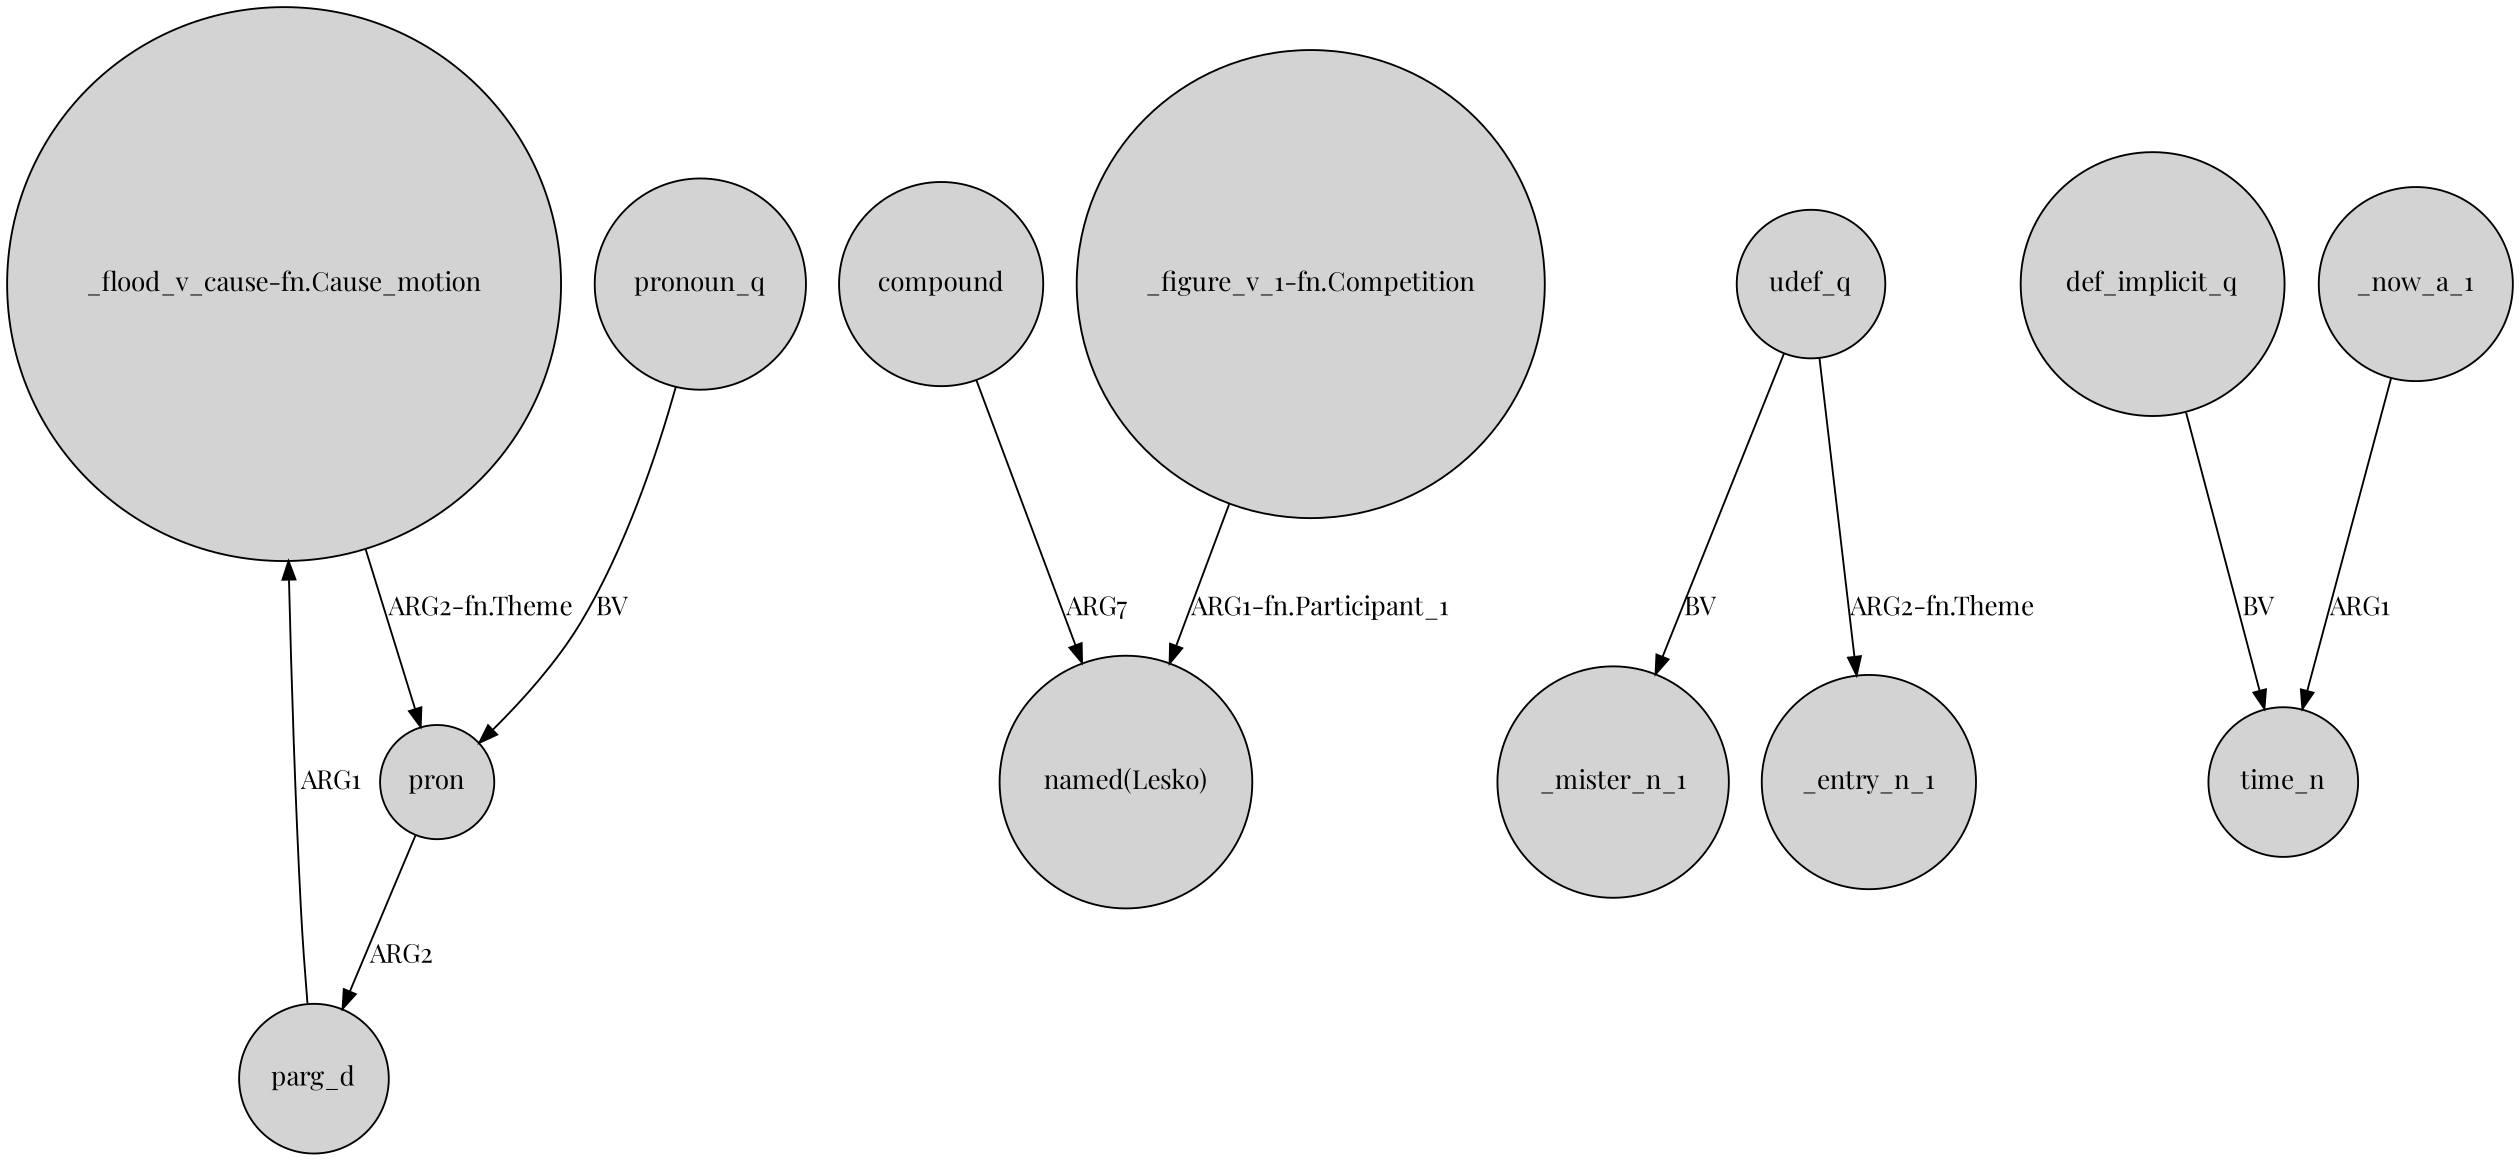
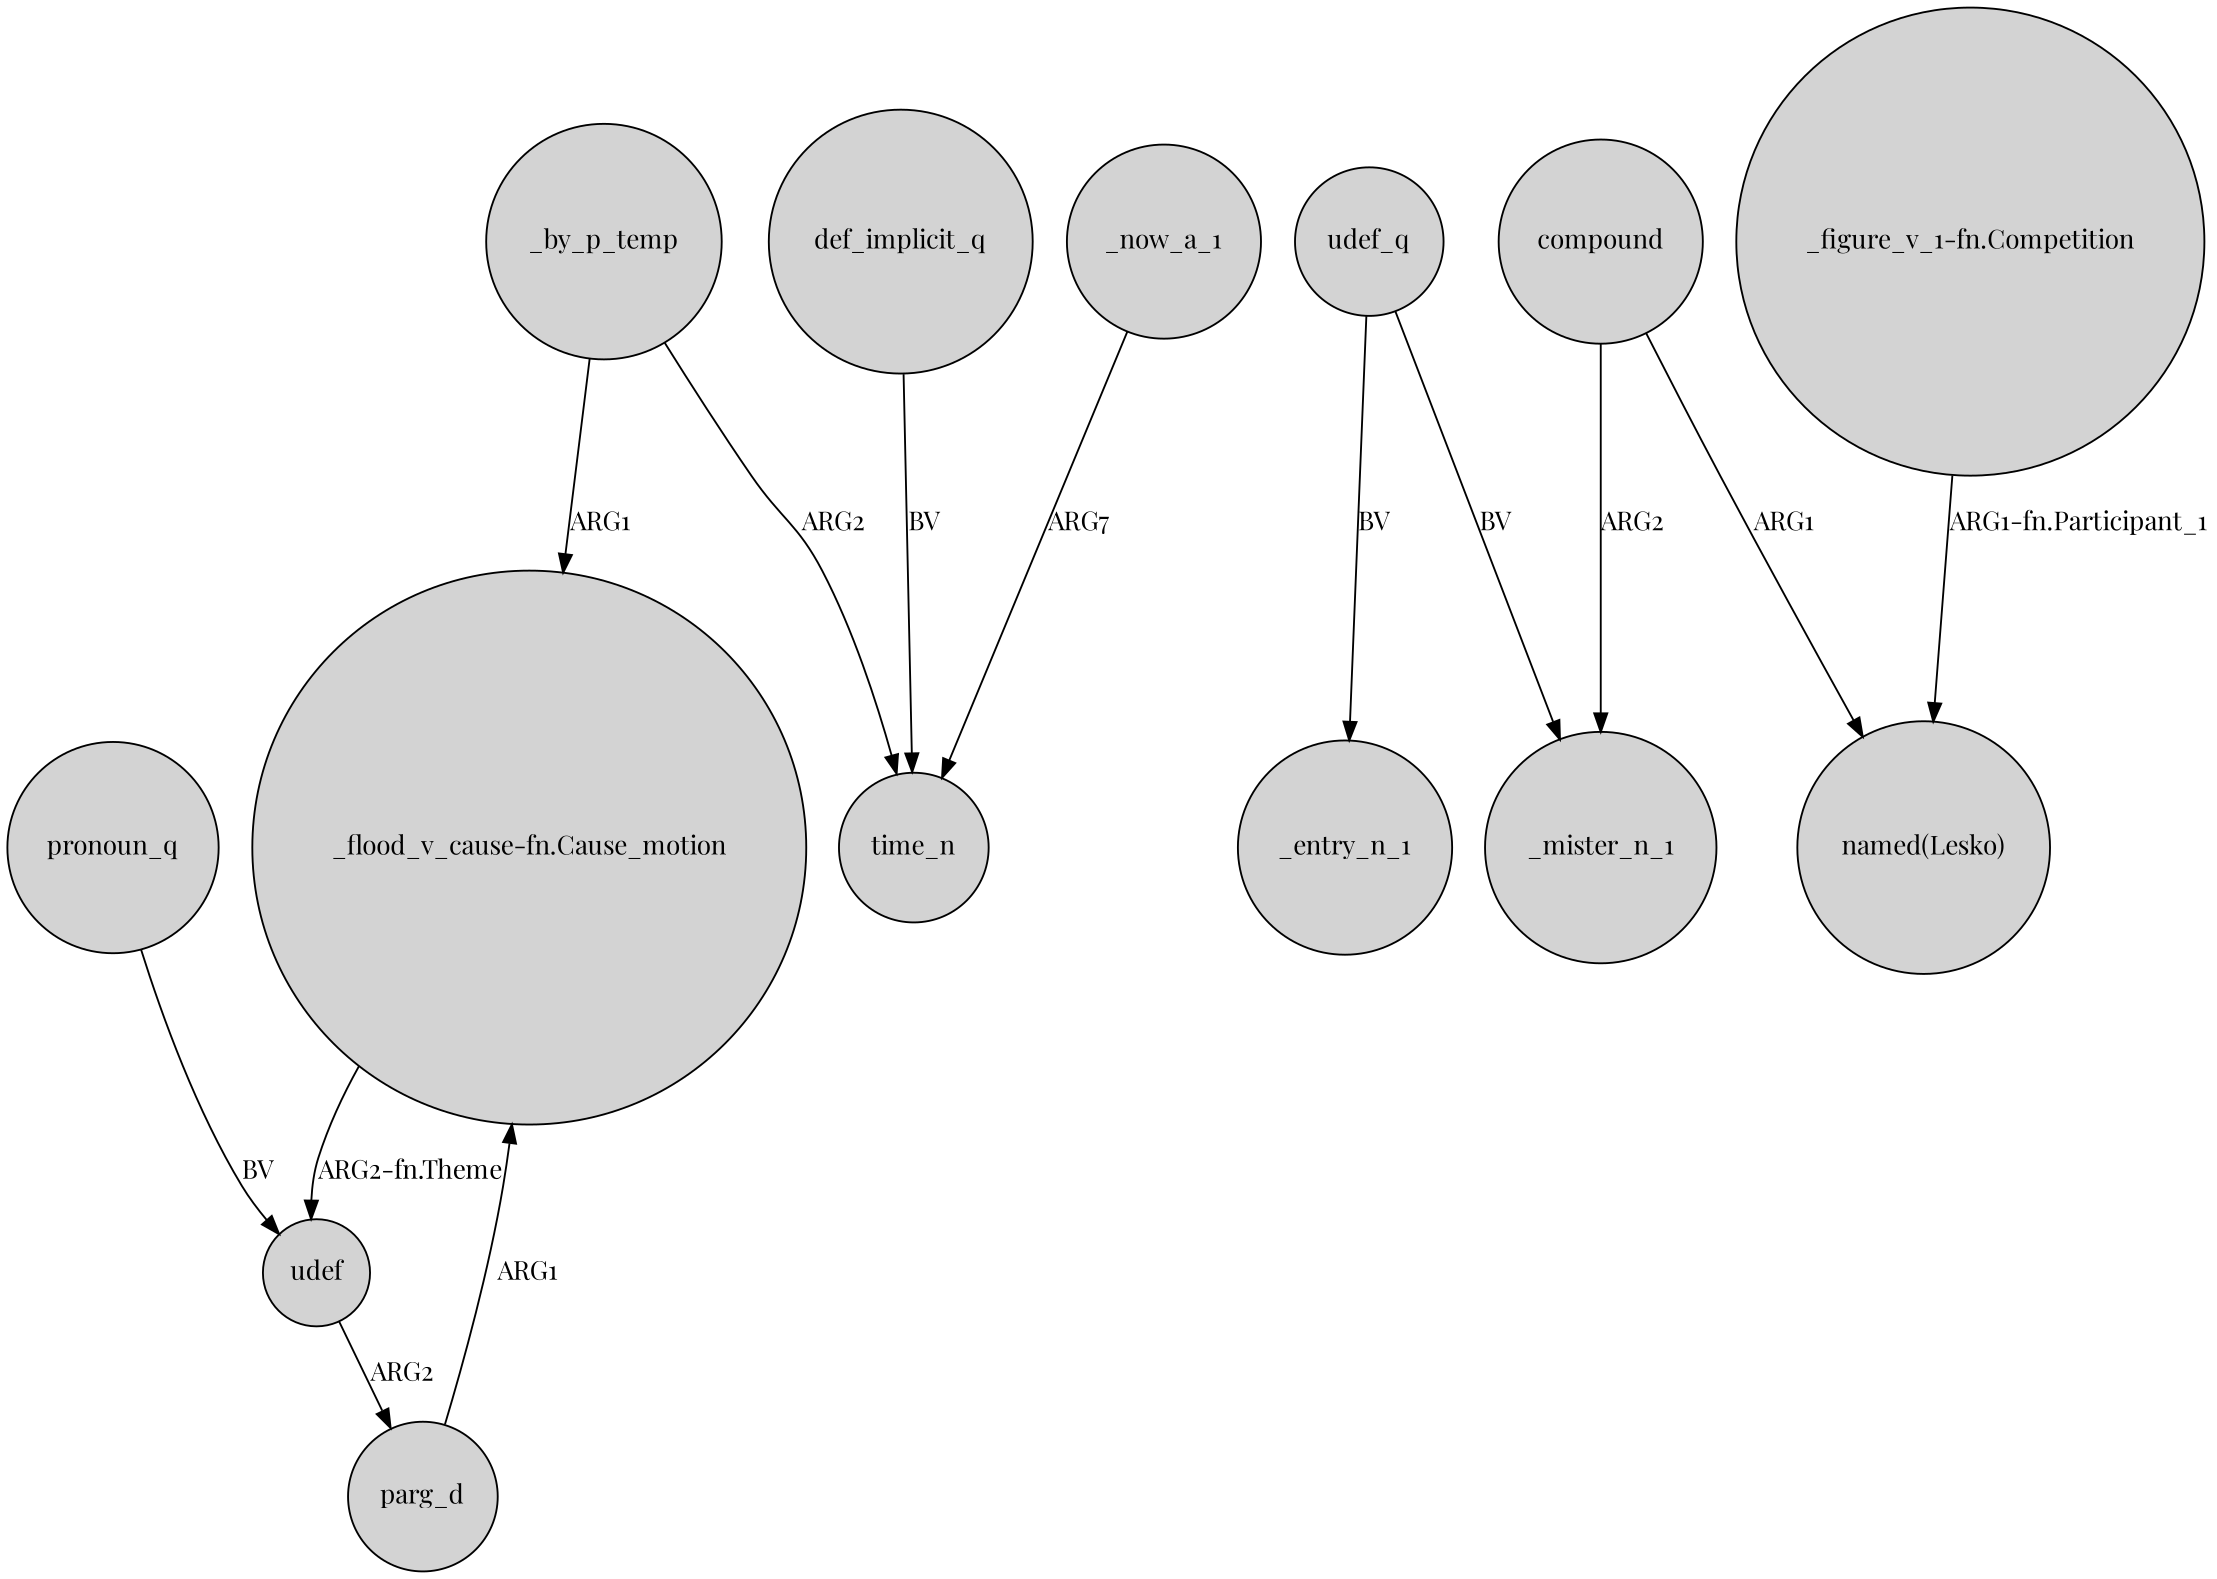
none -> (604, 242)
none -> (1601, 528)
(1098, 608) -> (1785, 523)
(1943, 608) -> (1375, 523)
(2361, 608) -> (1080, 523)
(437, 782) -> (316, 1273)
